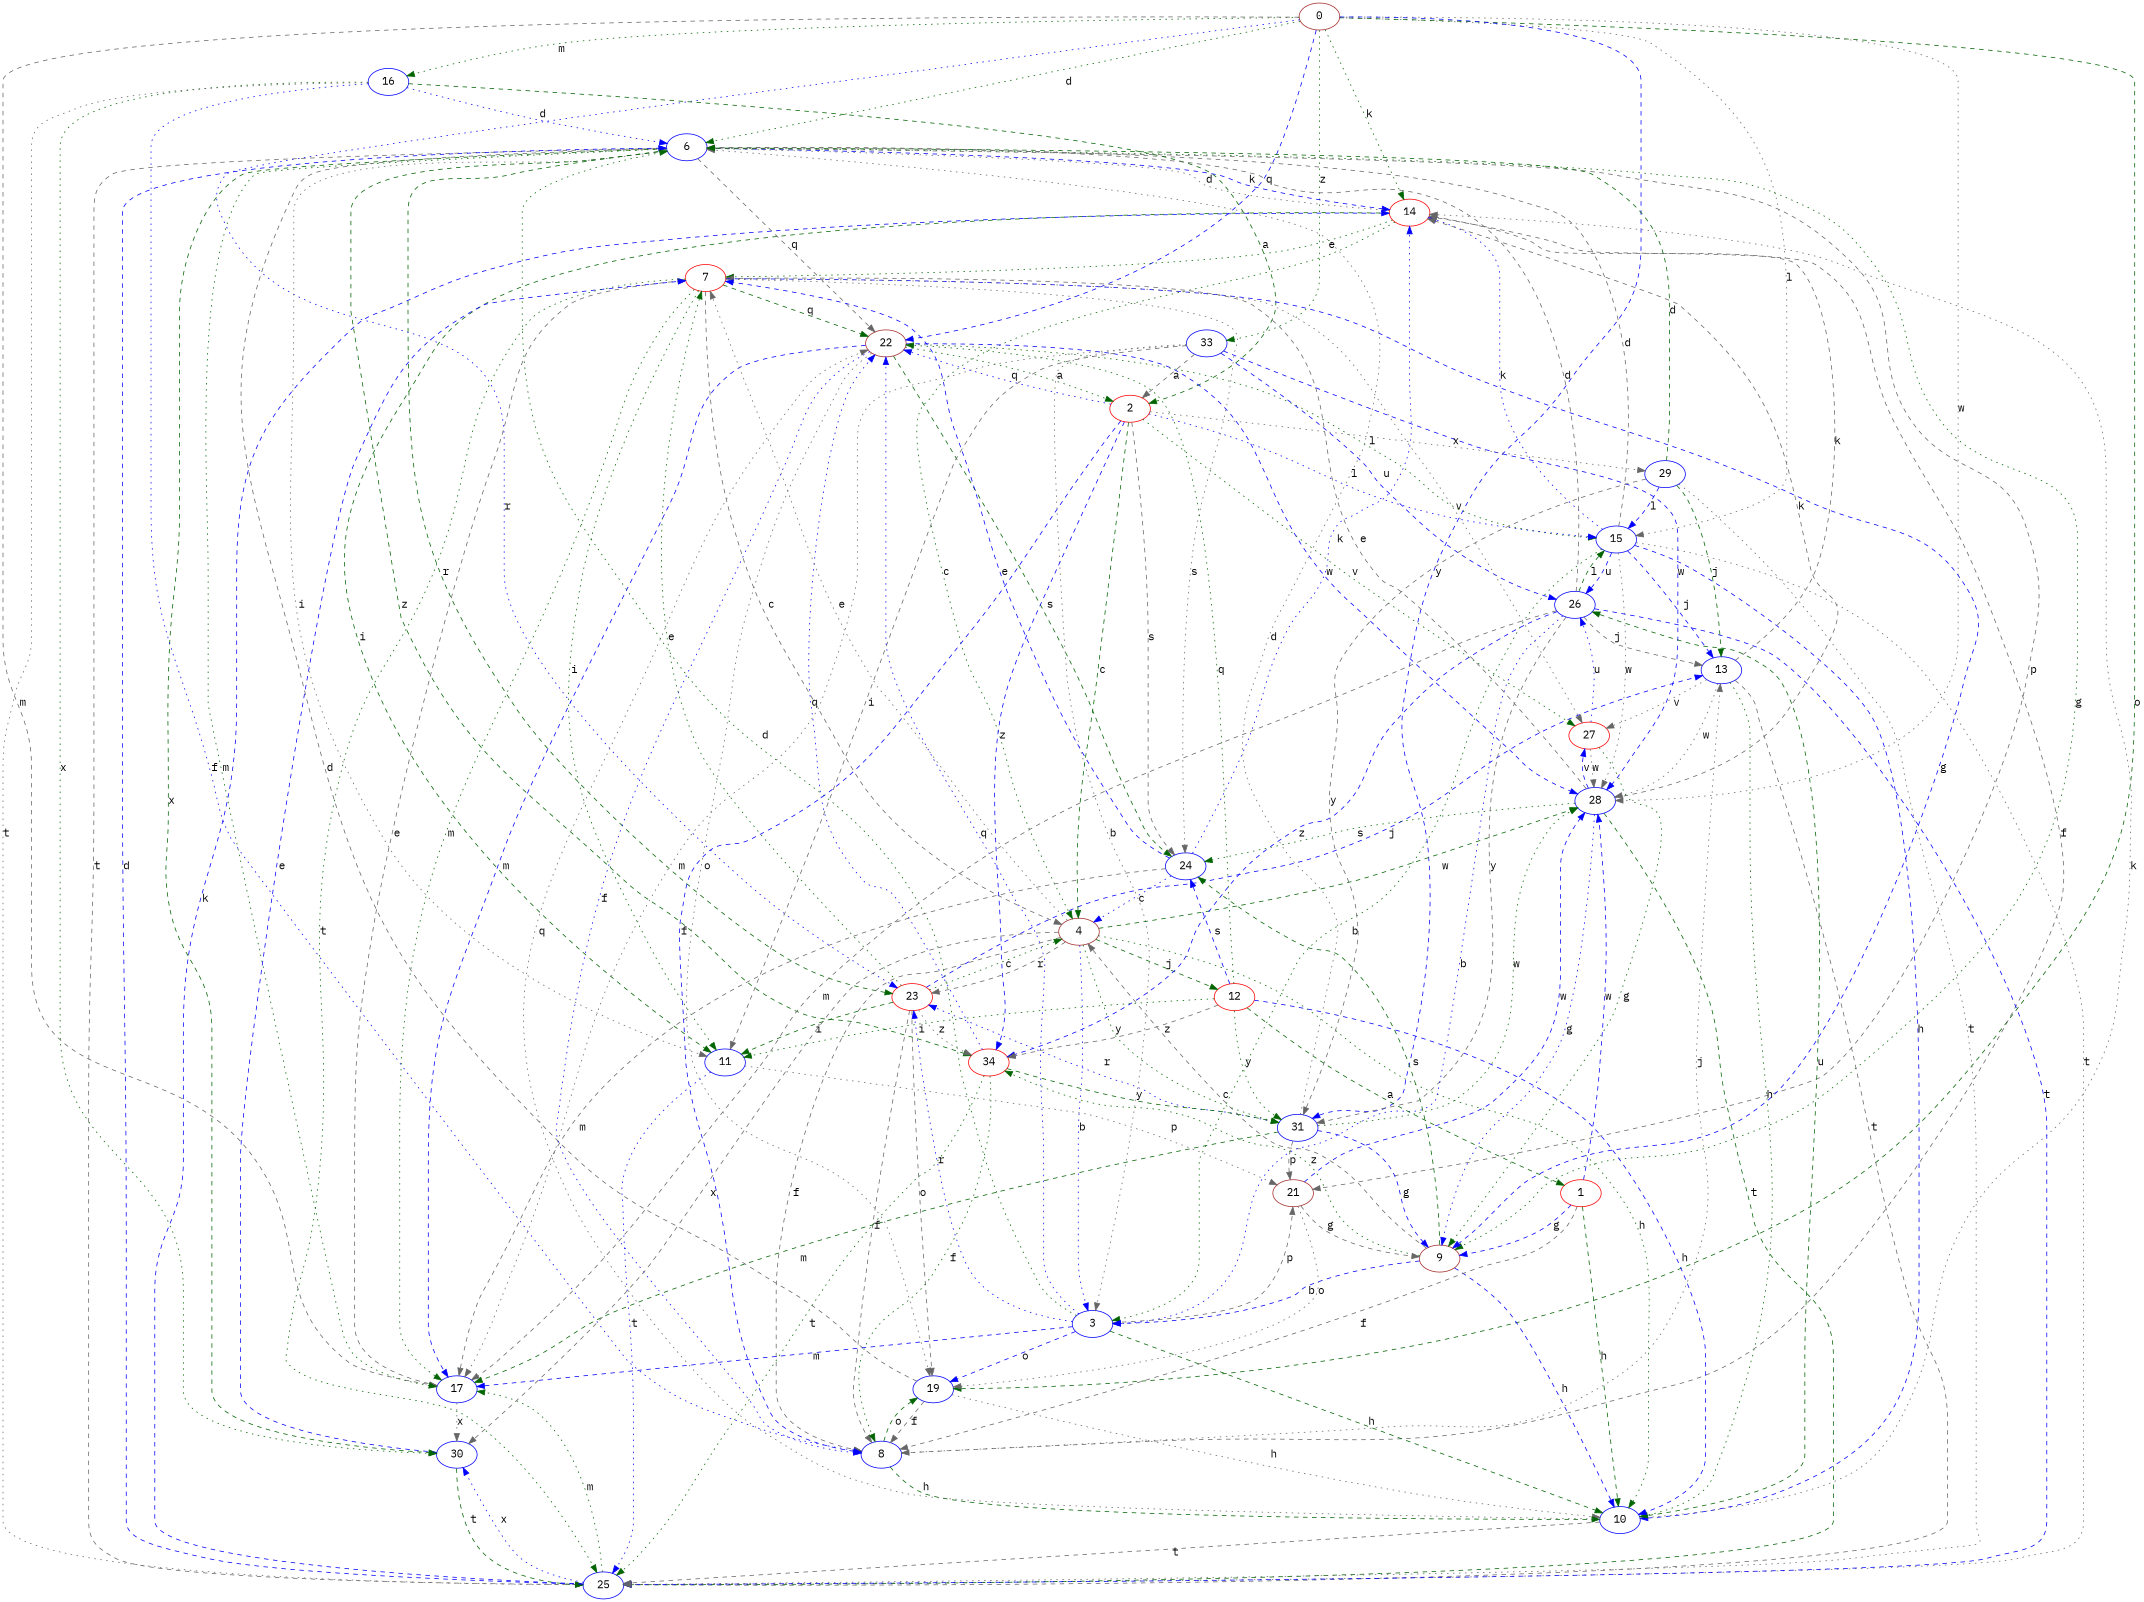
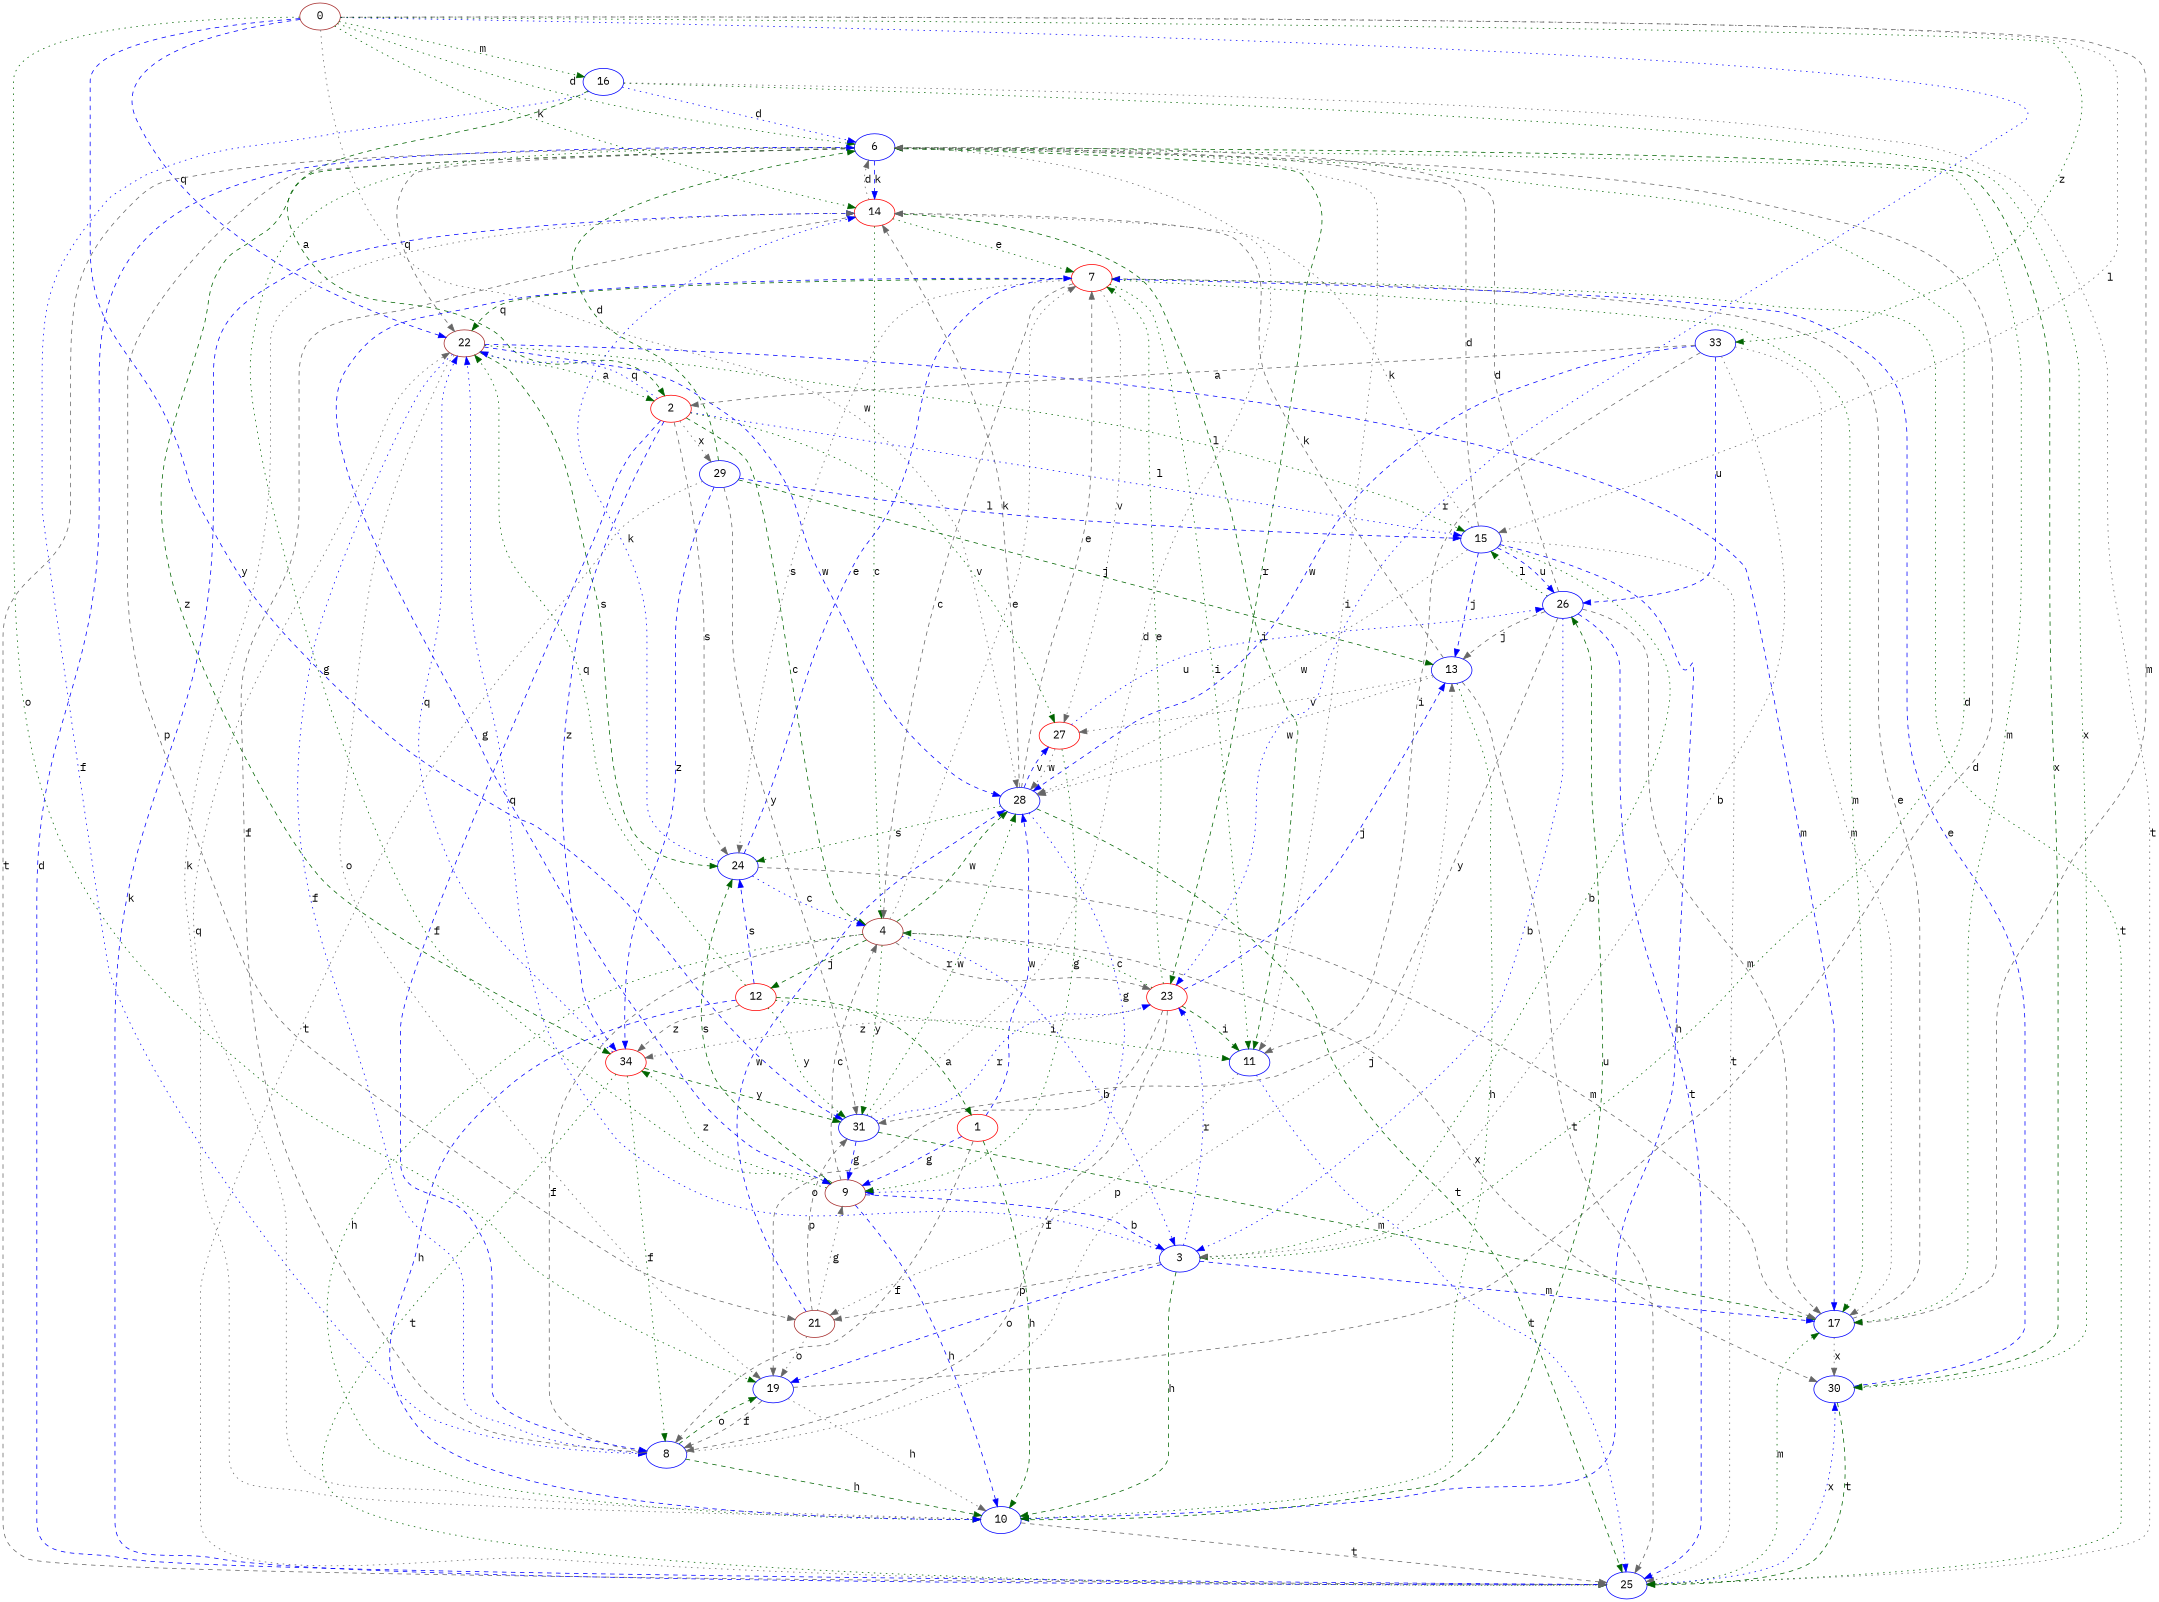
(1500, 376) -> (1263, 240)
(1587, 573) -> (1520, 579)
(2134, 743) -> (33, 755)
(1288, 835) -> (675, 765)
(1289, 1159) -> (809, 1223)
(1351, 1242) -> (829, 1262)
